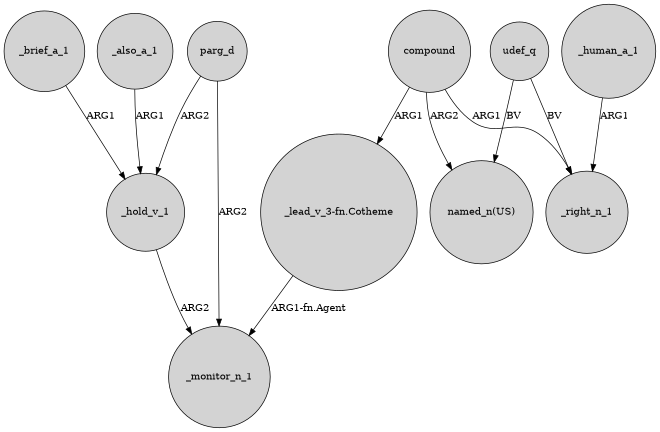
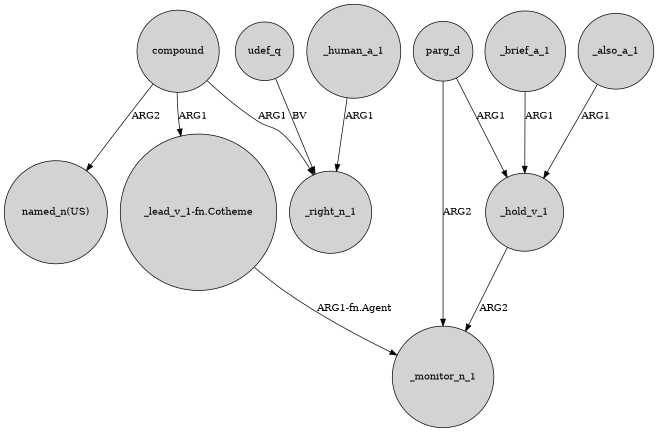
(195, 116) -> (491, 116)
(505, 118) -> none
(339, 212) -> (198, 212)
